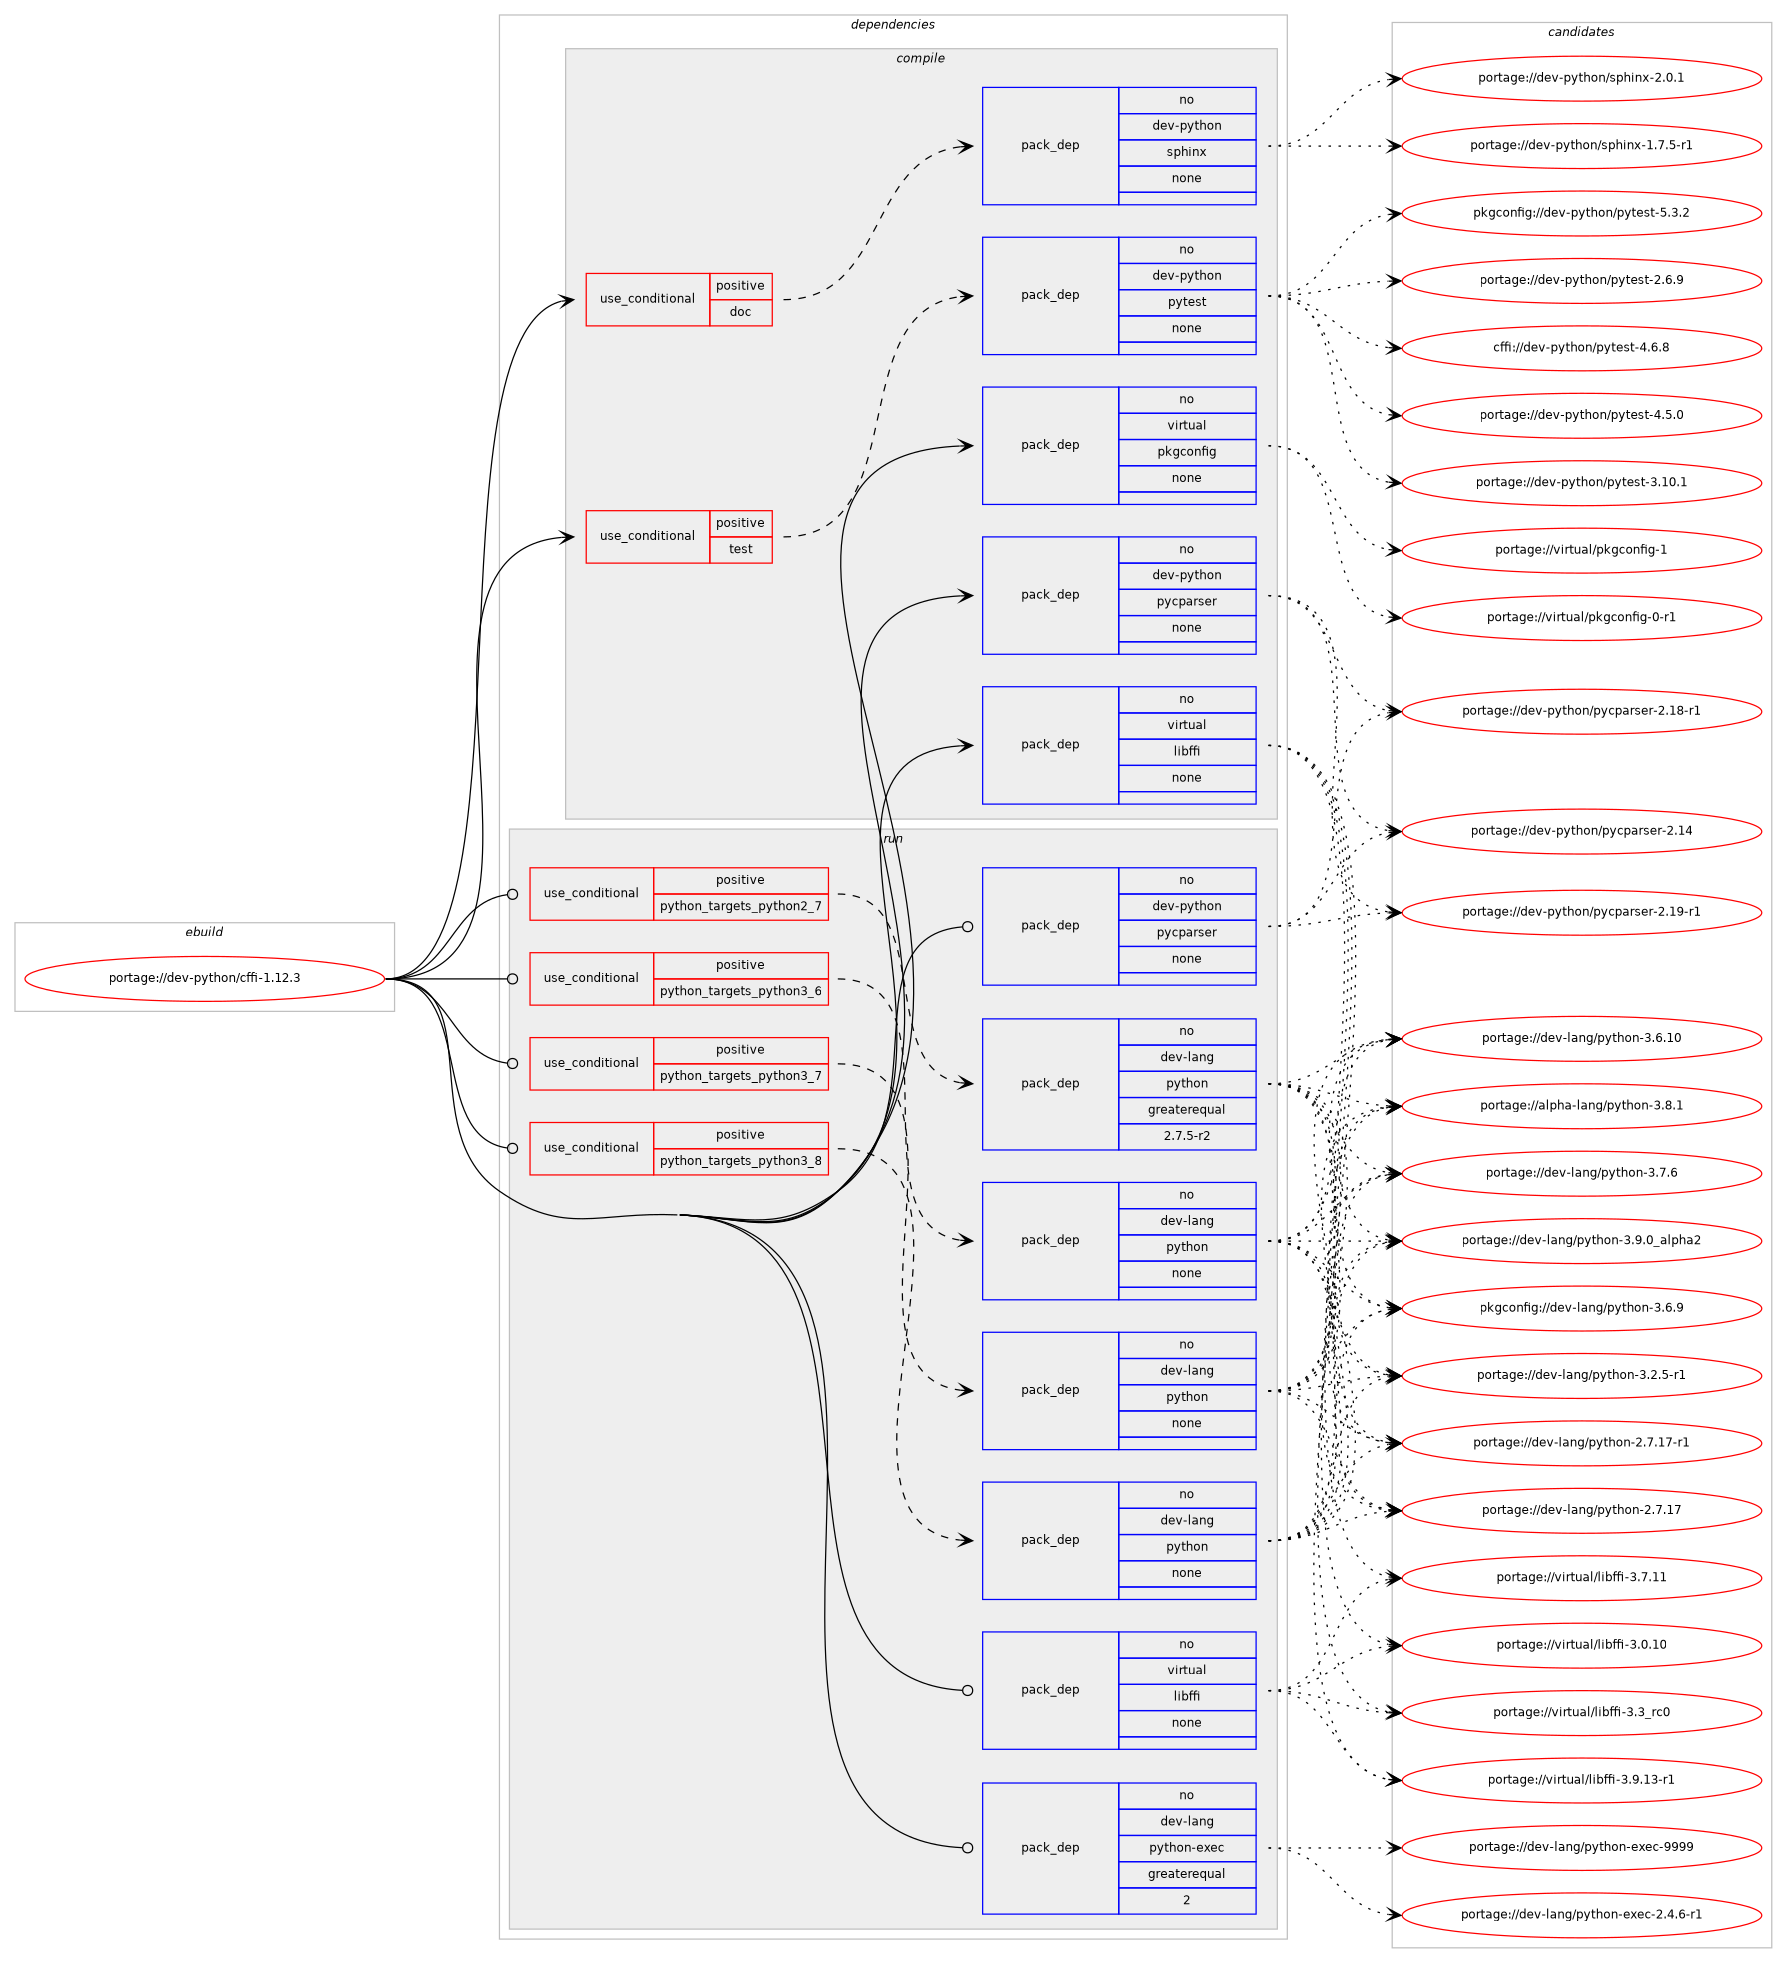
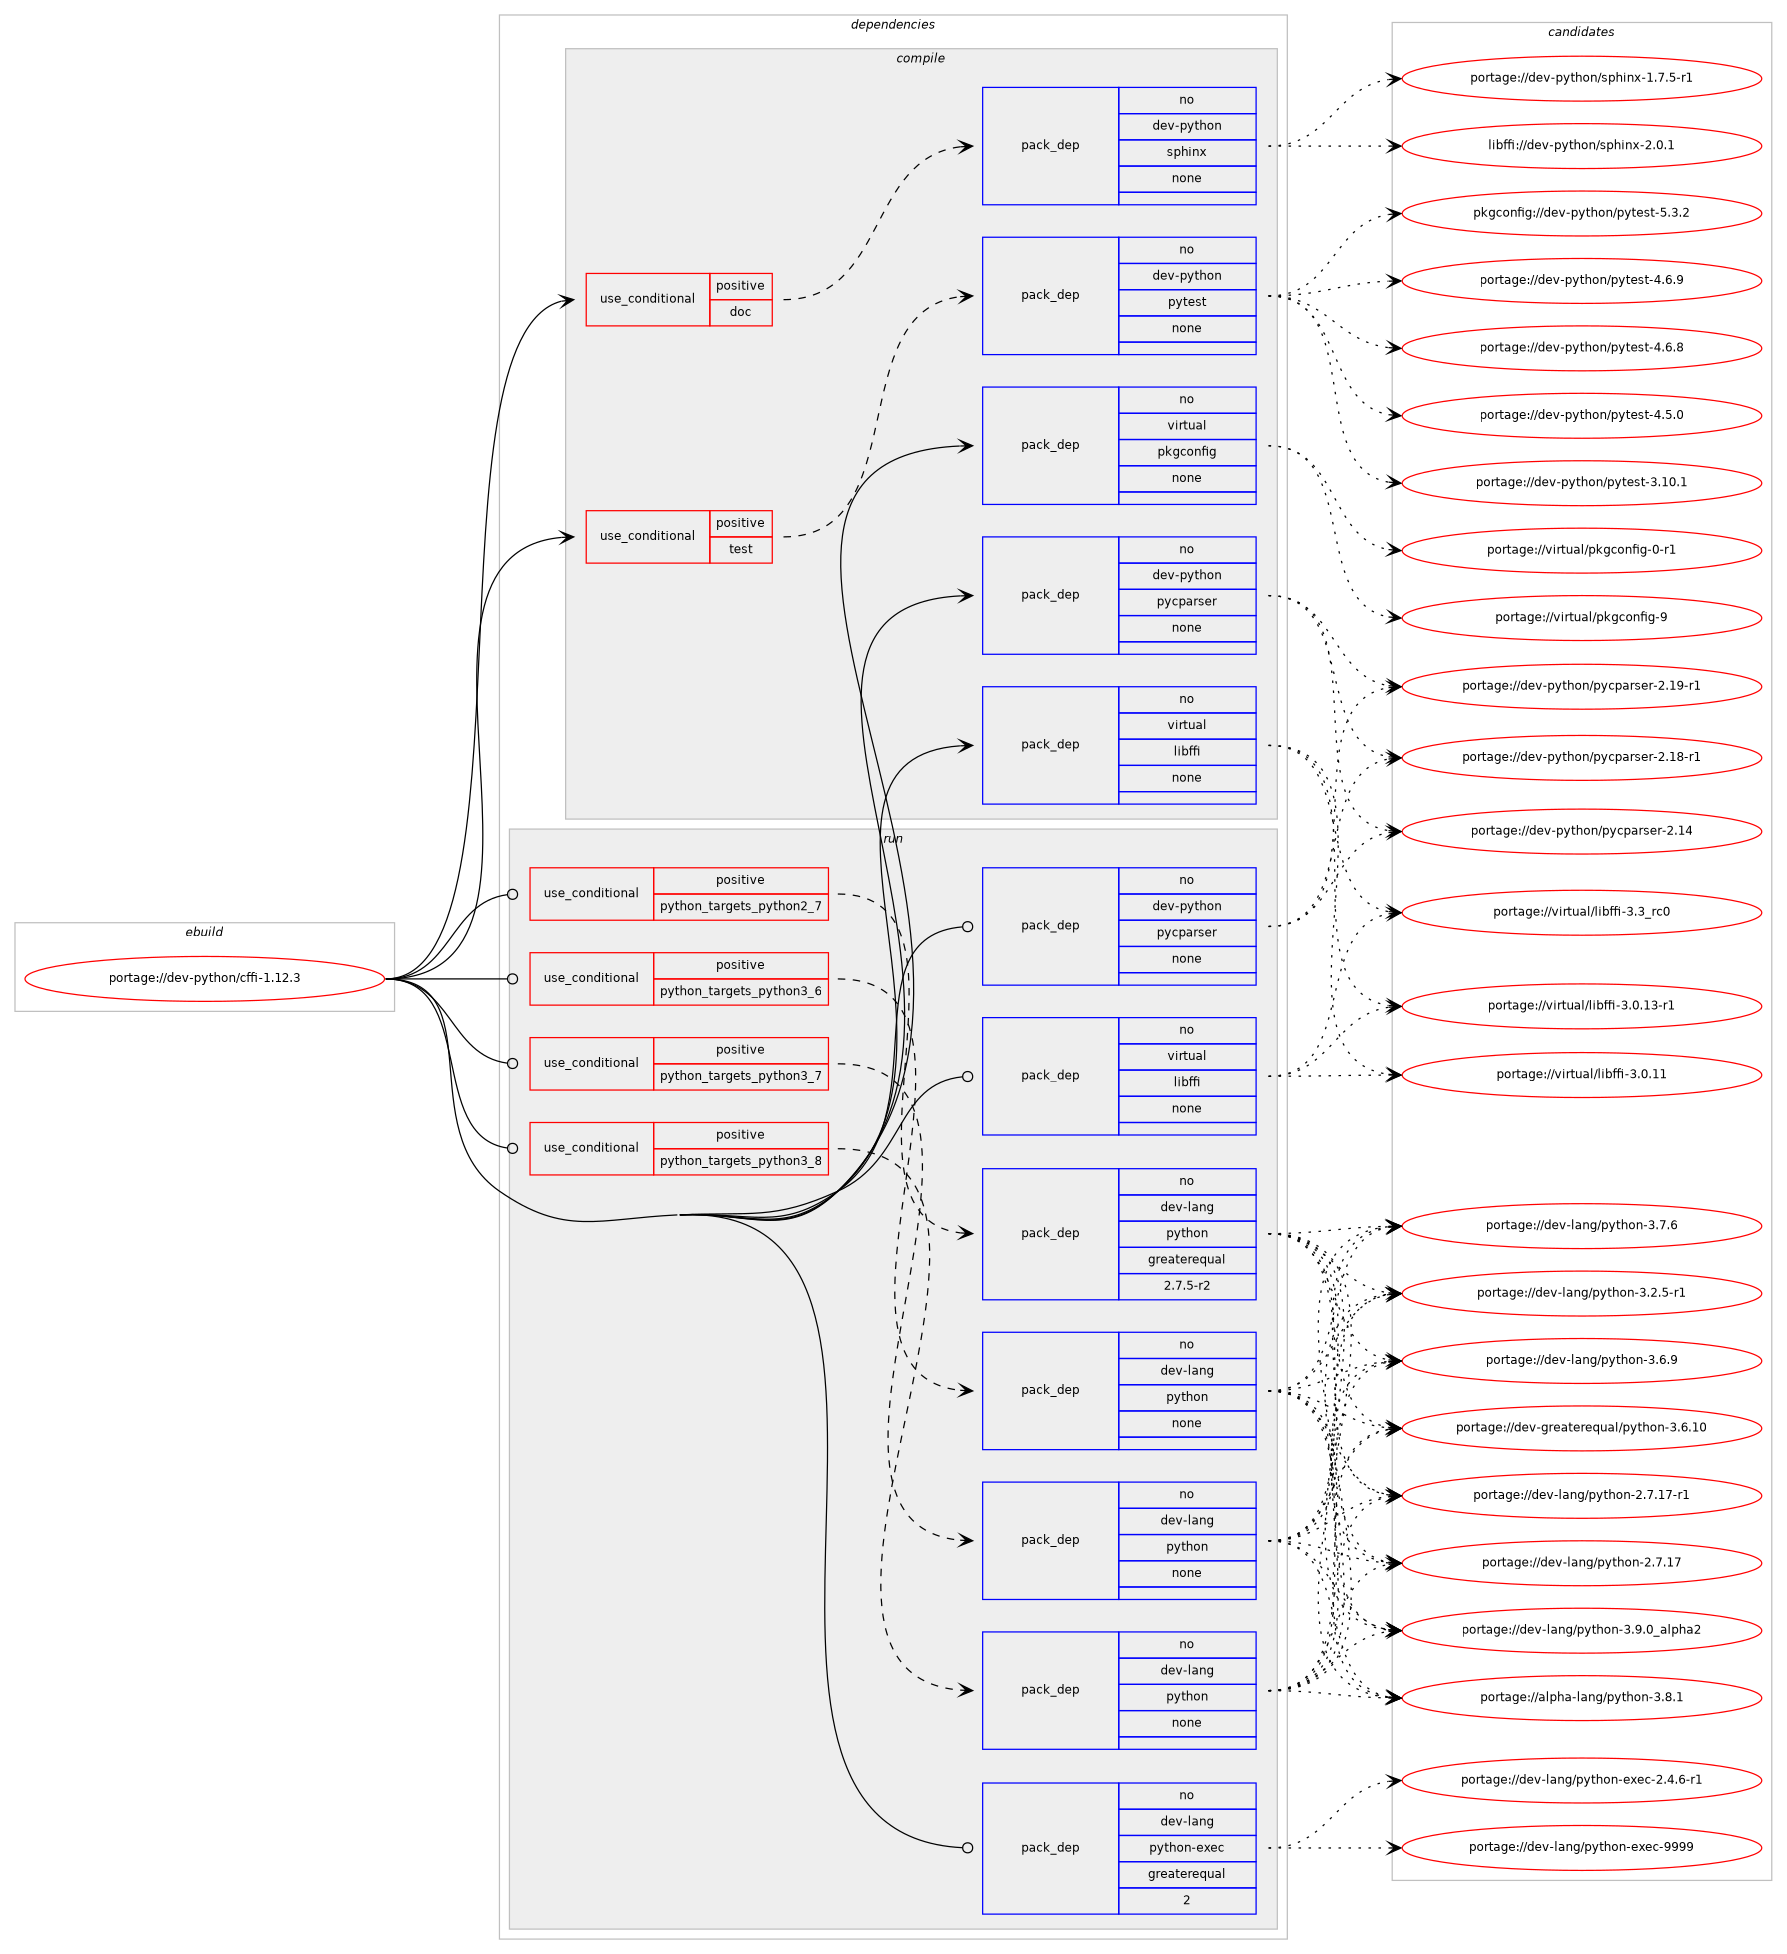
(1582, 79) -> (1582, 146)
(1582, 281) -> (1582, 281)
(1582, 348) -> (1582, 348)
(1582, 551) -> (1582, 618)
(1582, 1039) -> (1582, 1428)
(1582, 1309) -> (1582, 1361)
(1582, 1578) -> (1582, 1075)
(1582, 1646) -> none
(1582, 1781) -> (1582, 1006)
